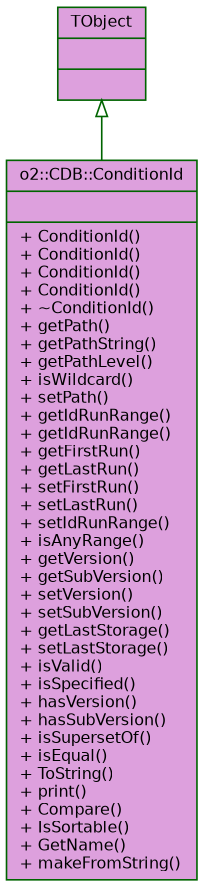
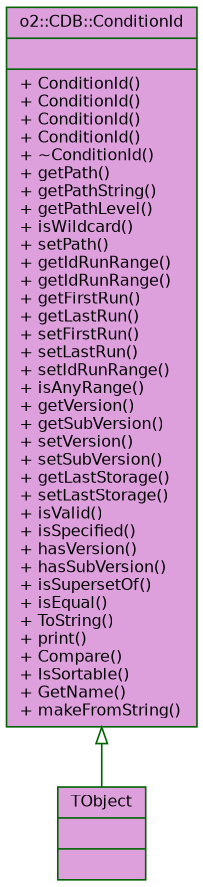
(102, 139) -> (102, 765)
